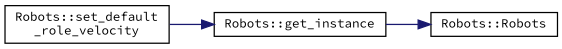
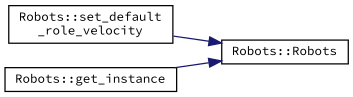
(186, 24) -> (191, 39)
